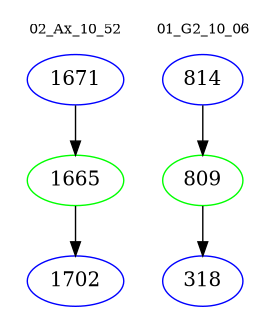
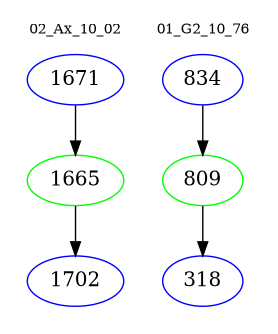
(76, 30) -> (76, 30)
(203, 30) -> (203, 30)
(203, 80) -> (203, 80)
